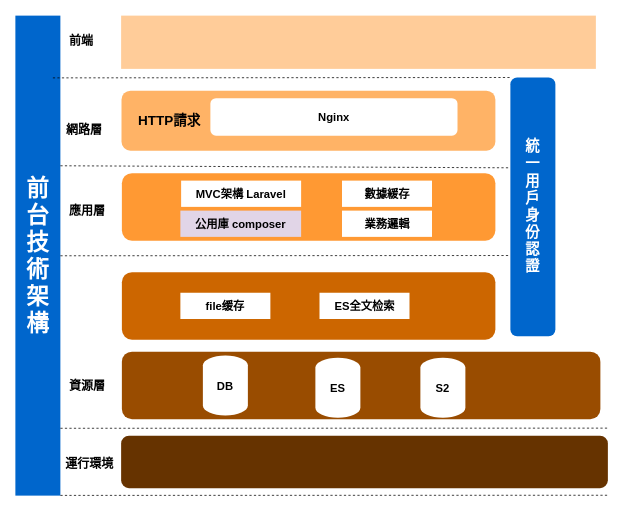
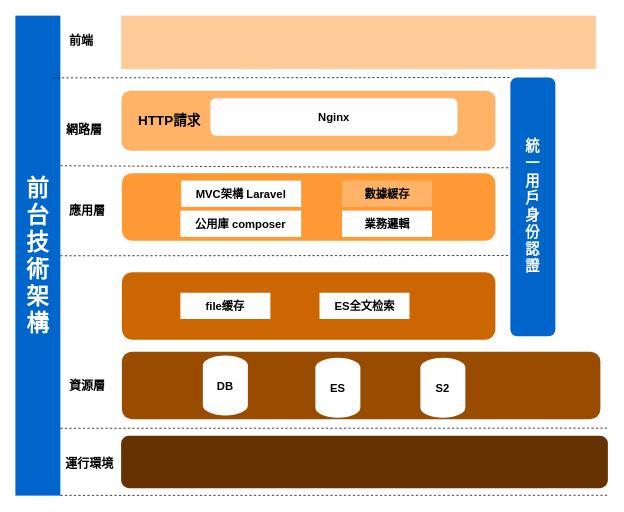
(387, 194) -> (387, 194)
(241, 224) -> (241, 224)
